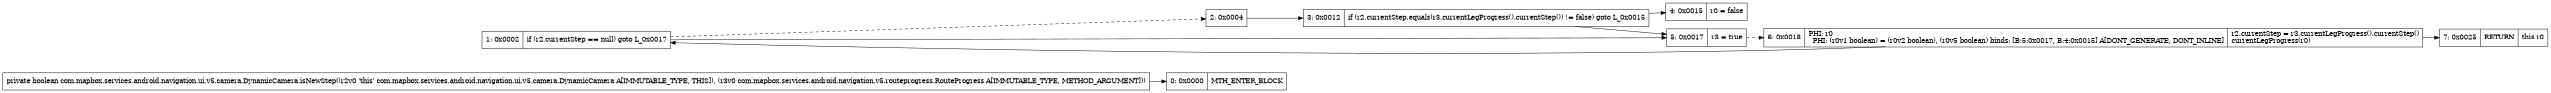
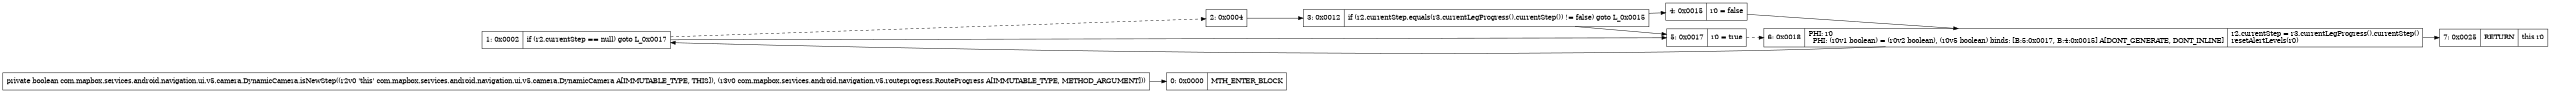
none -> (1850, 21)
(1727, 37) -> (1727, 37)
(2271, 41) -> (2265, 41)
